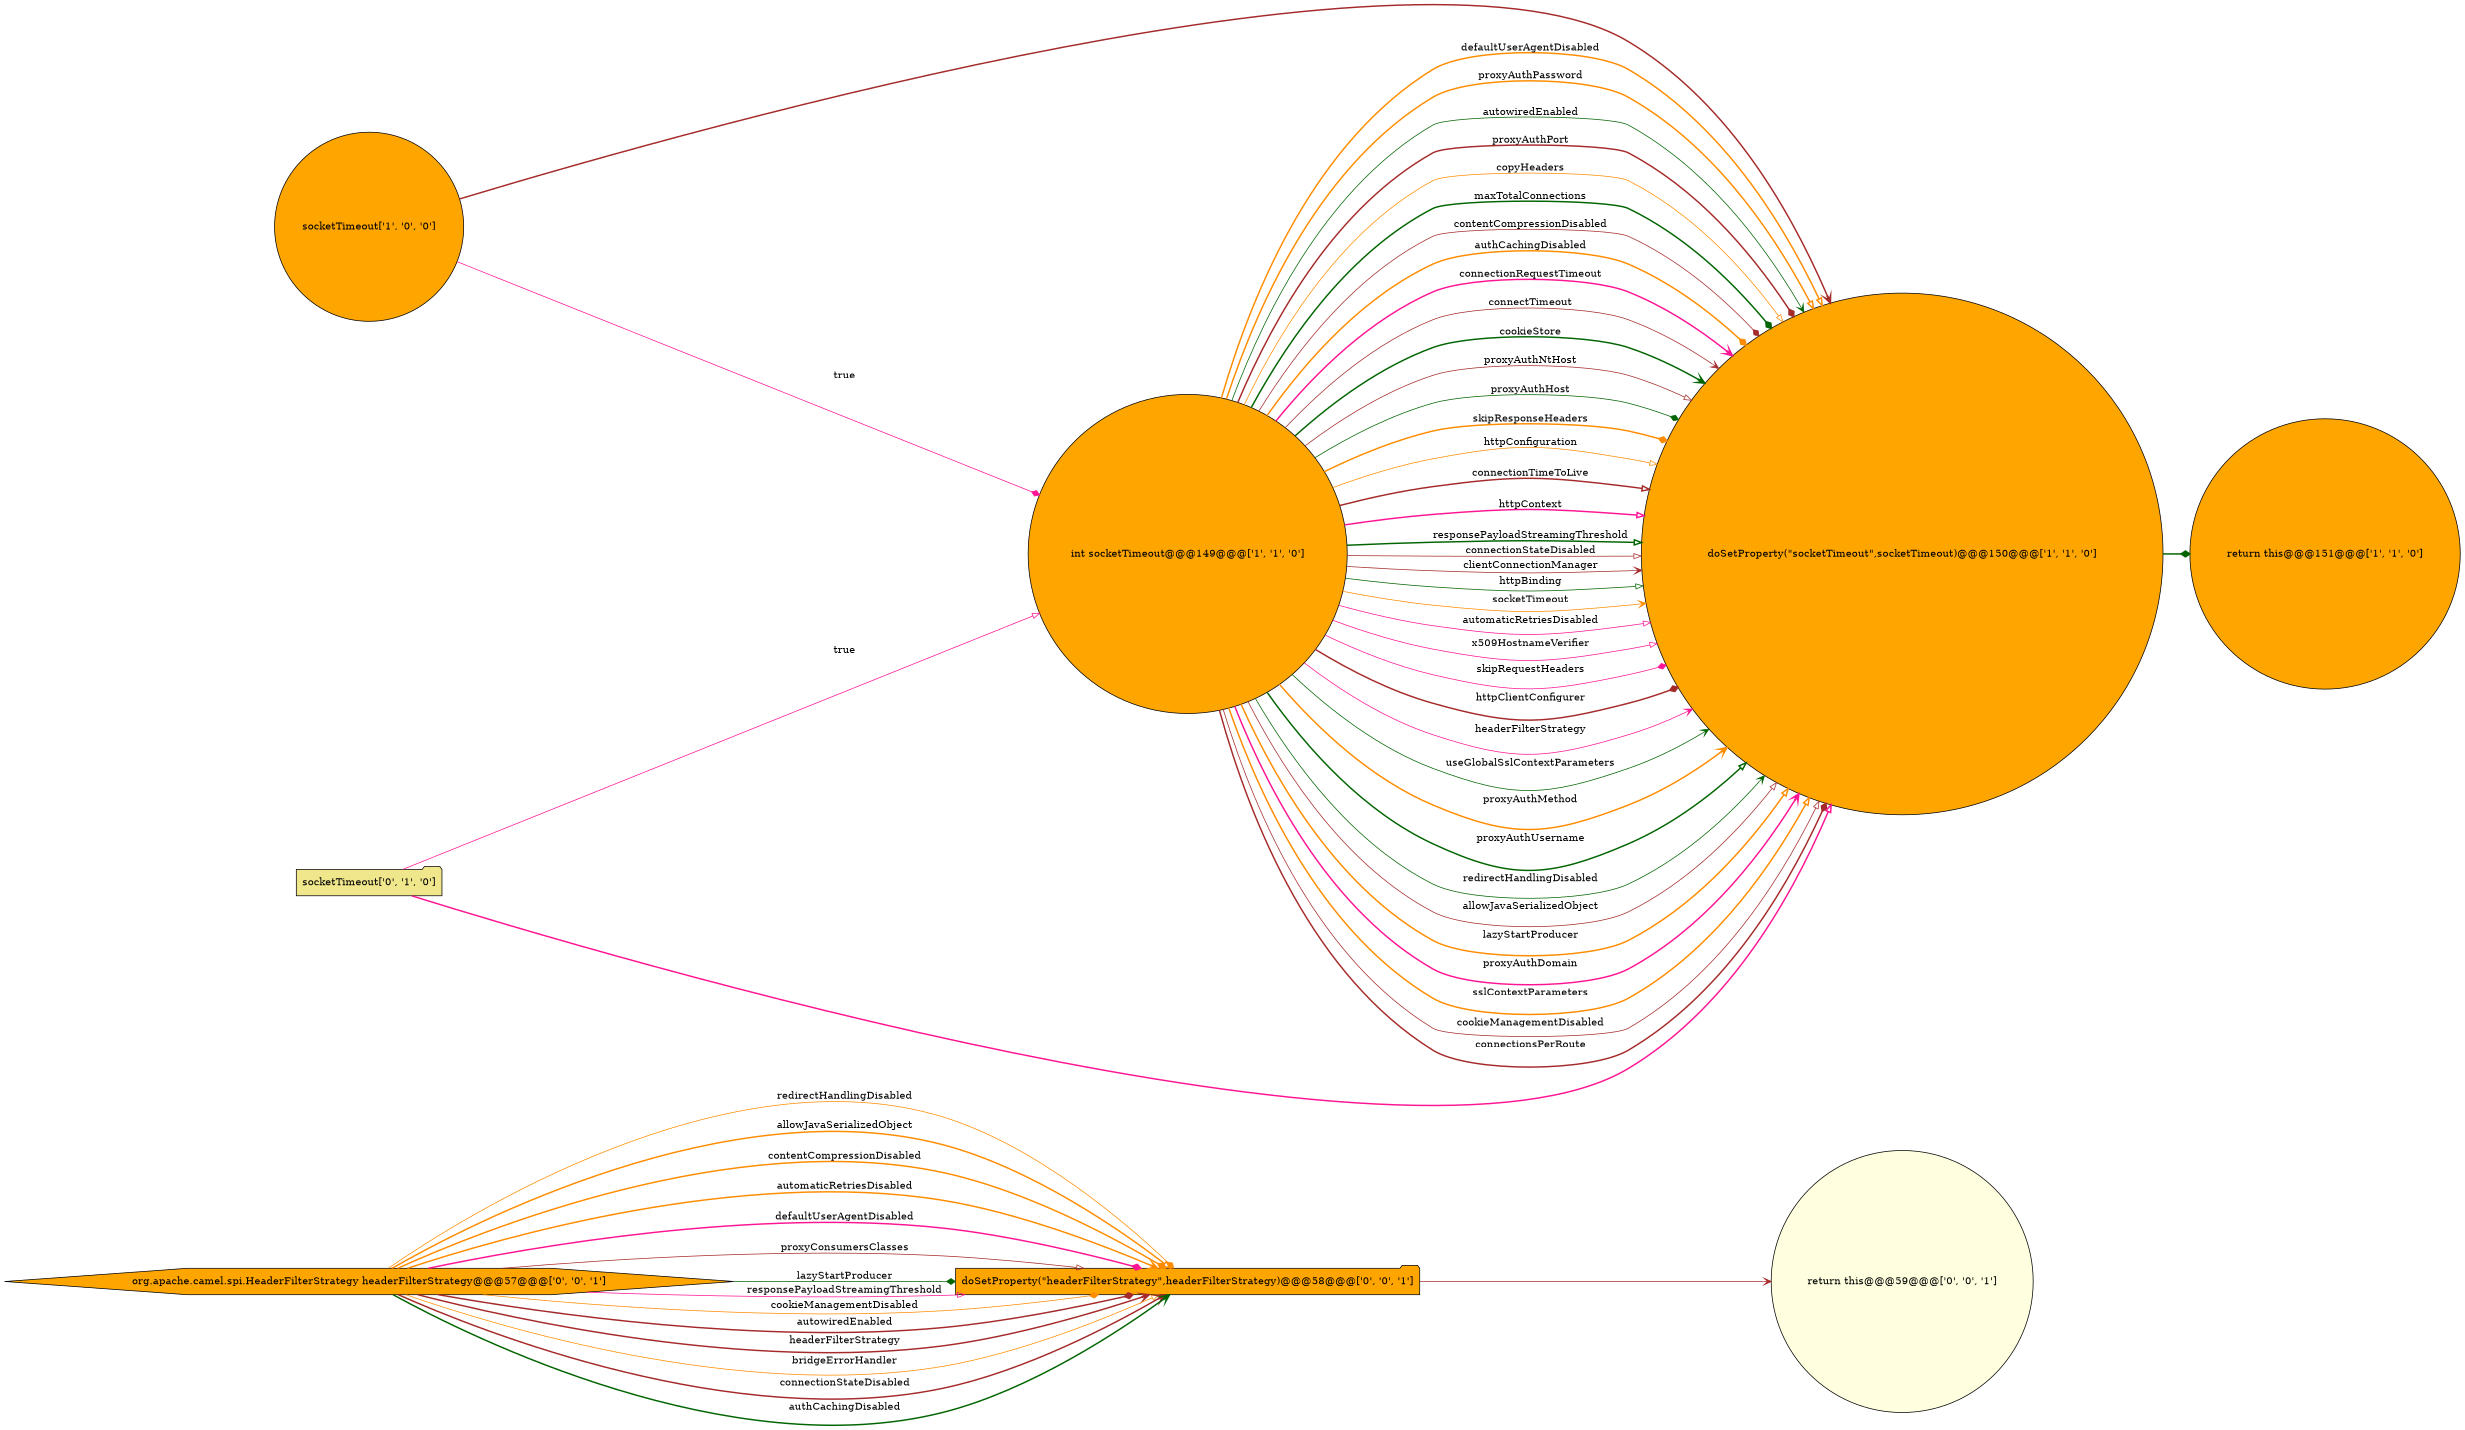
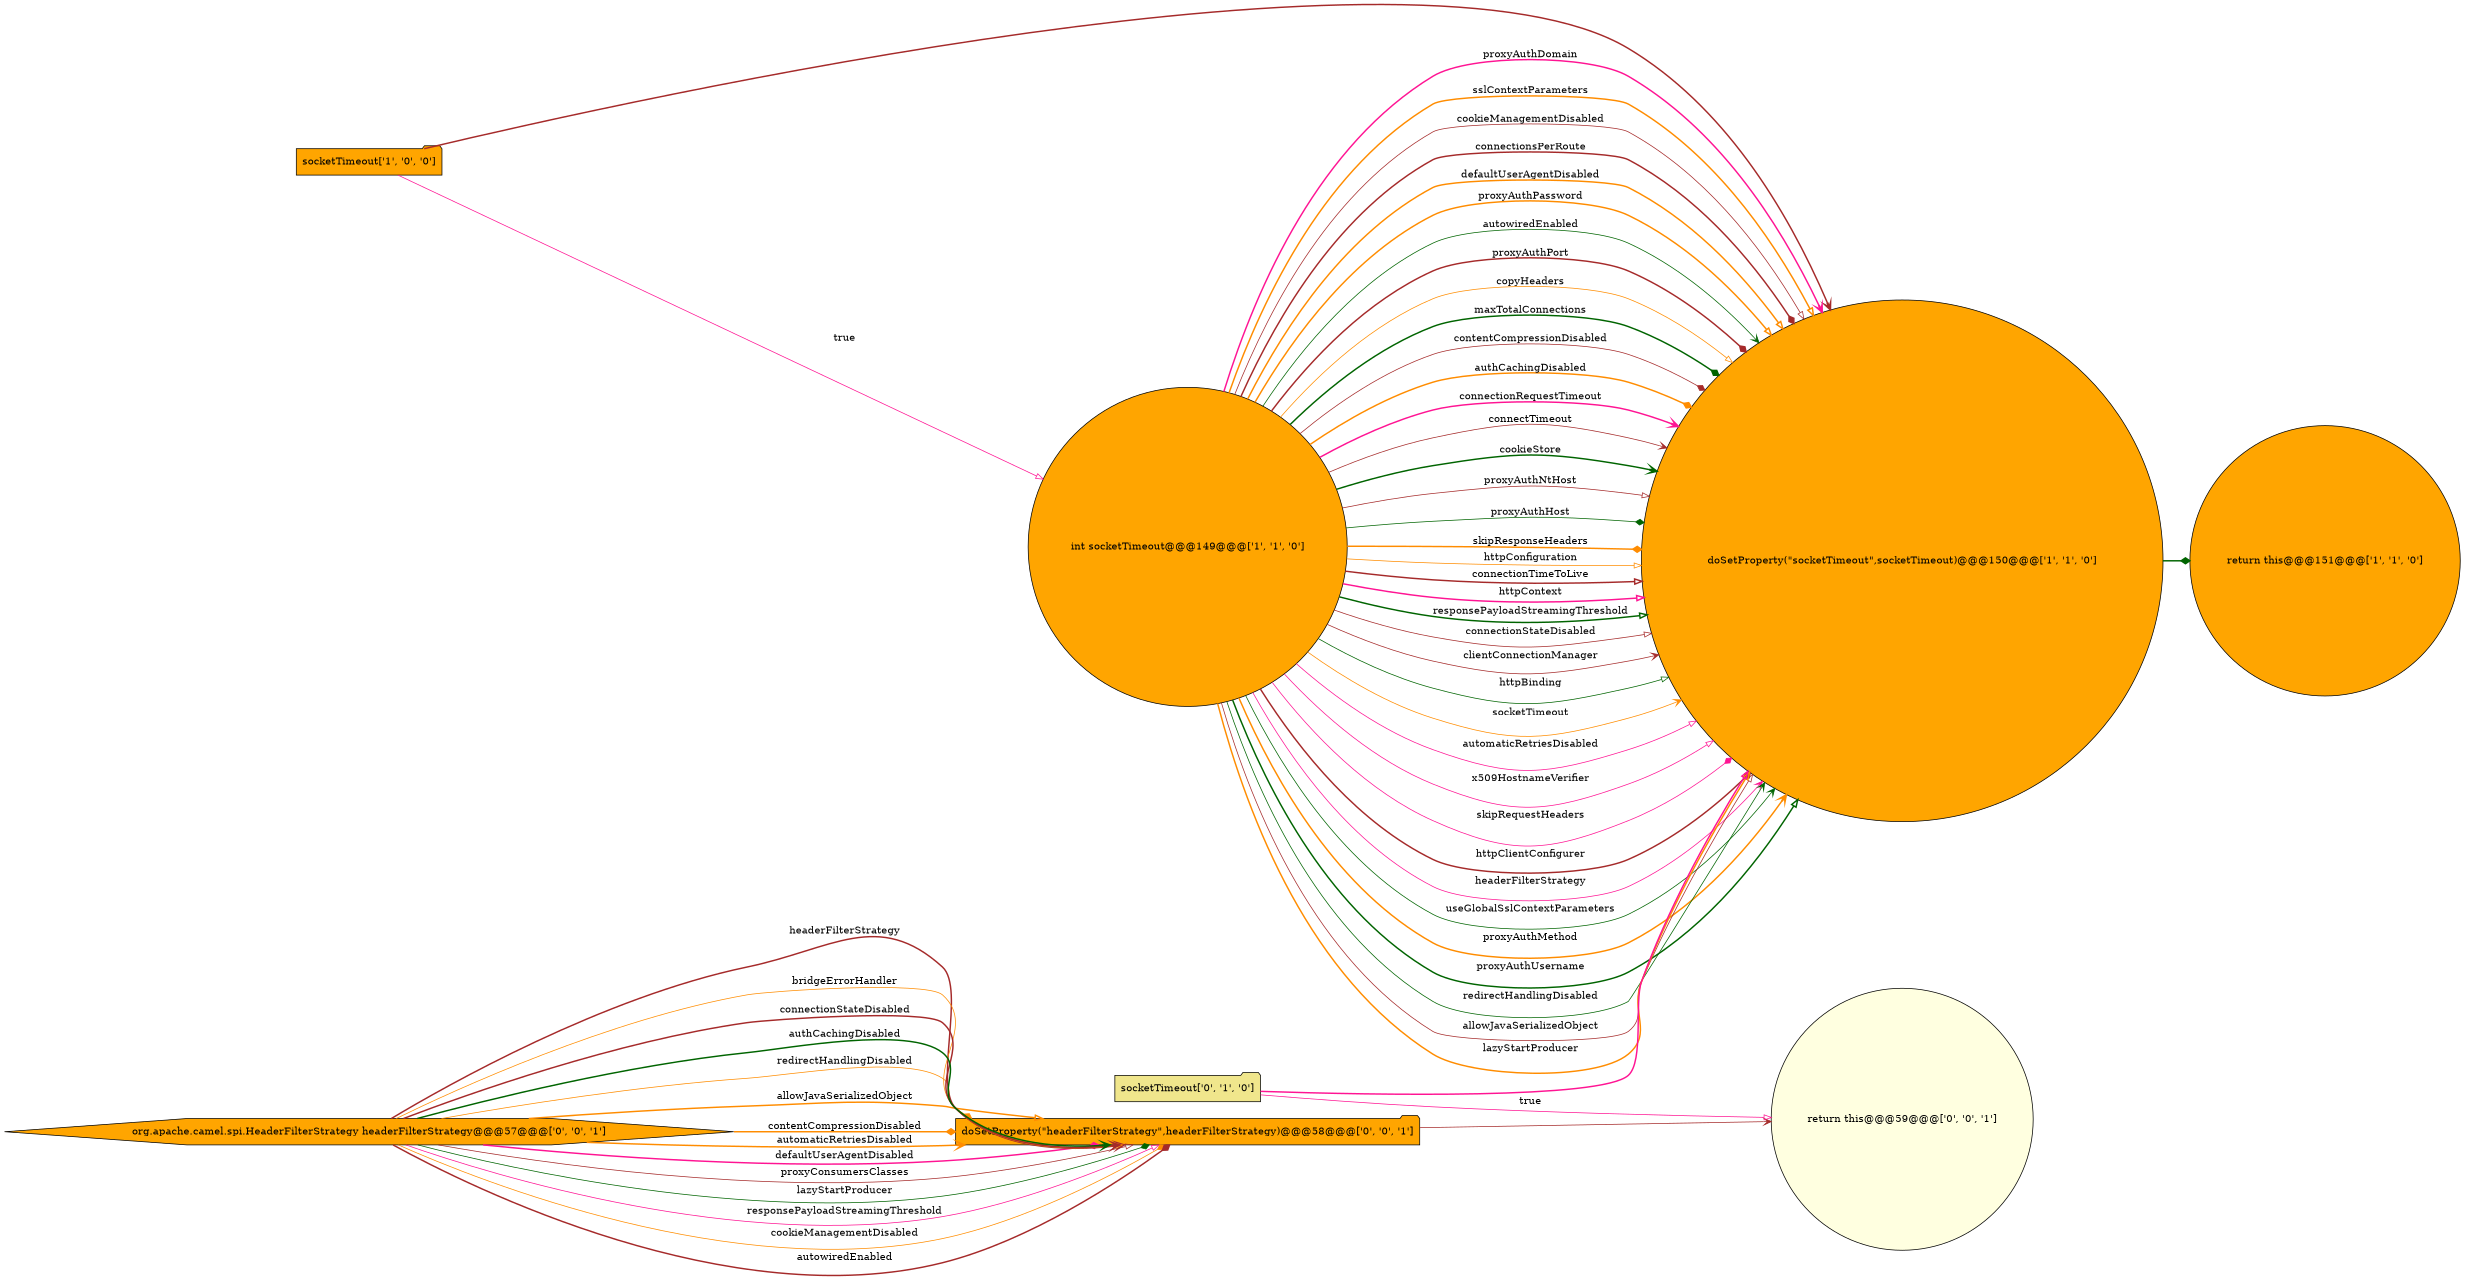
(369, 227) -> (369, 162)
(744, 377) -> (717, 326)
(718, 743) -> (1512, 1110)
